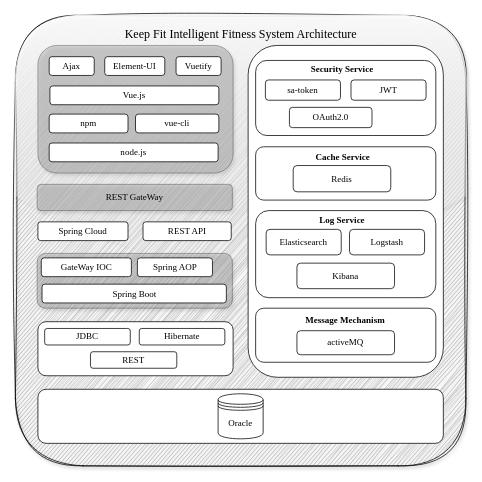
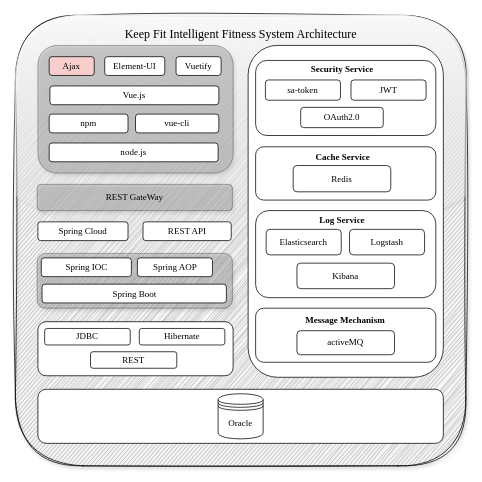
(72, 66) -> (72, 66)
(330, 117) -> (342, 117)
(87, 267) -> (87, 267)
